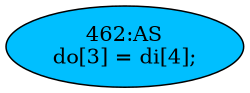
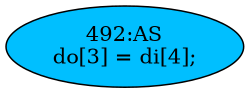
(125, 47) -> (125, 47)
